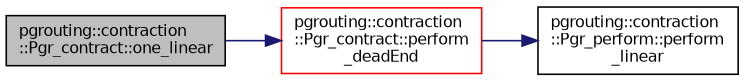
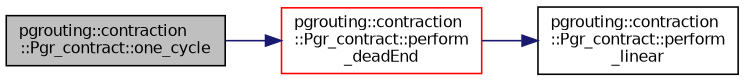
(116, 41) -> (116, 41)
(638, 41) -> (638, 41)
